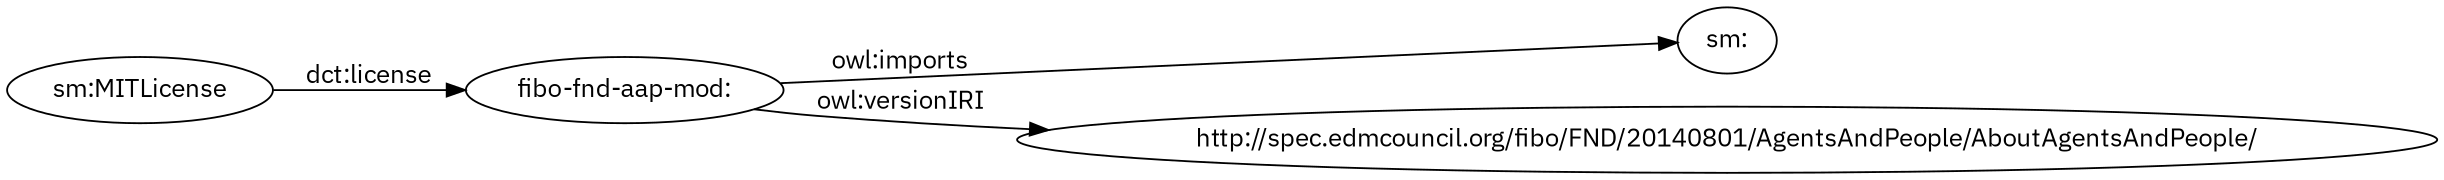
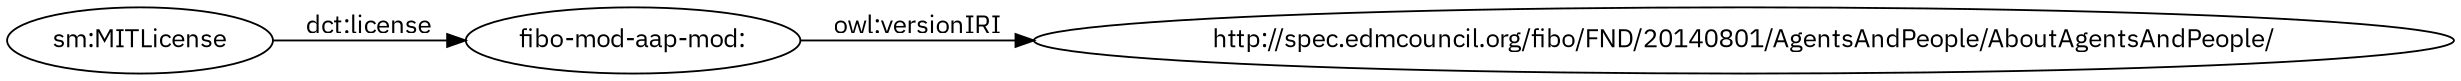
(1727, 40) -> none
(625, 90) -> (633, 40)
